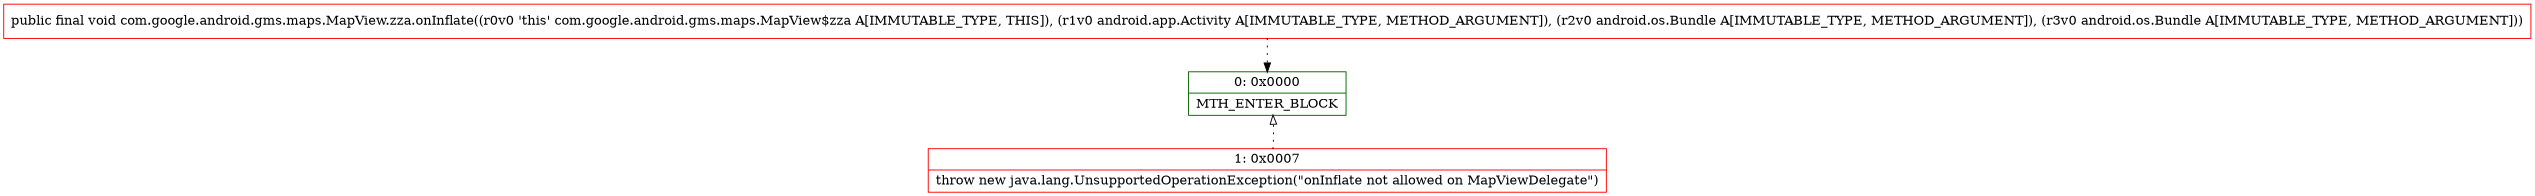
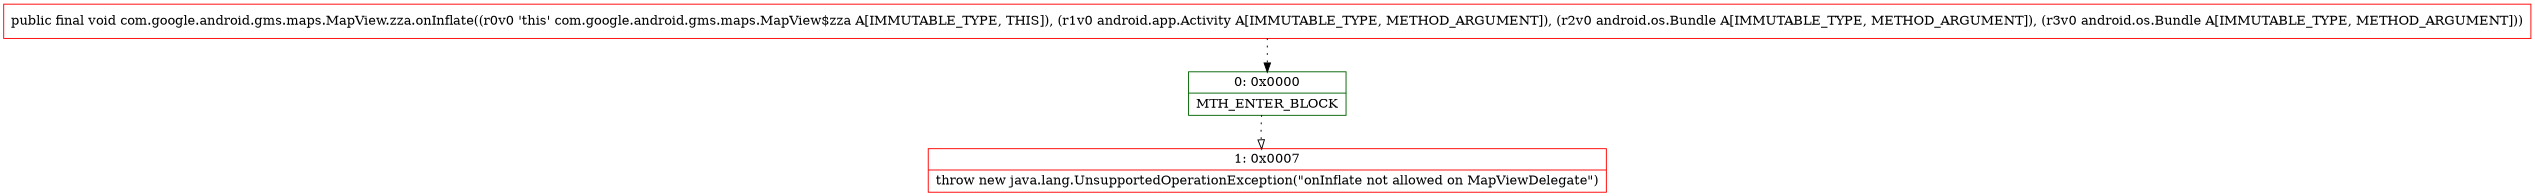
(1273, 137) -> (1261, 127)
